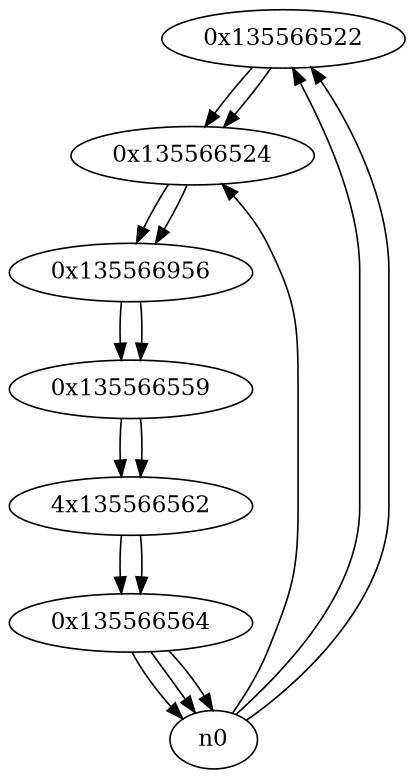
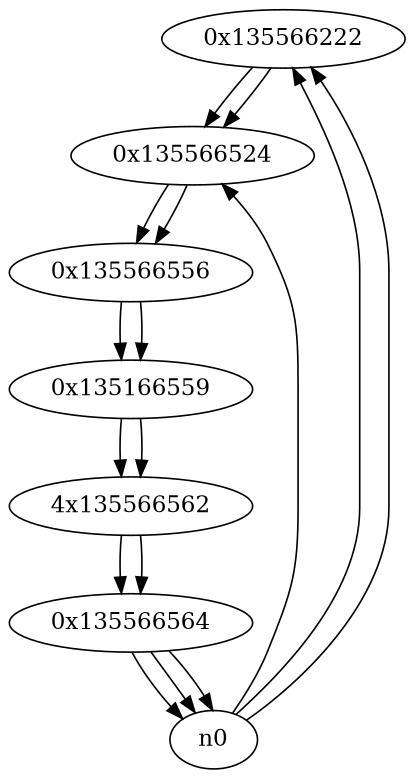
(283, 39) -> (283, 39)
(131, 273) -> (131, 273)
(131, 389) -> (131, 389)
